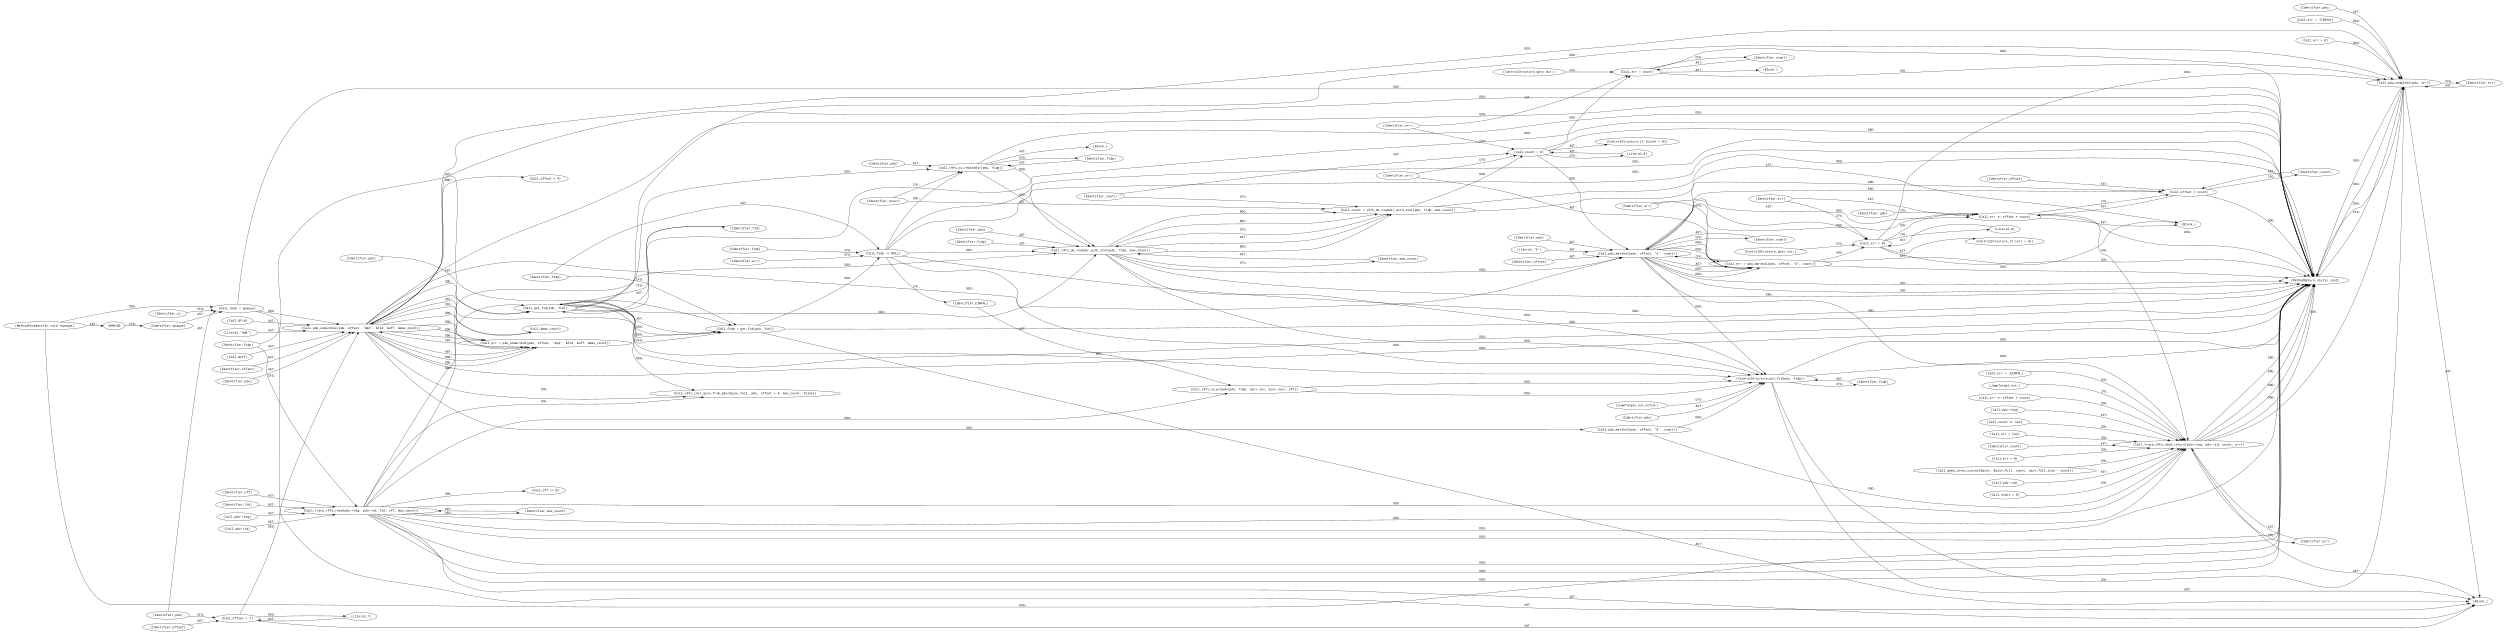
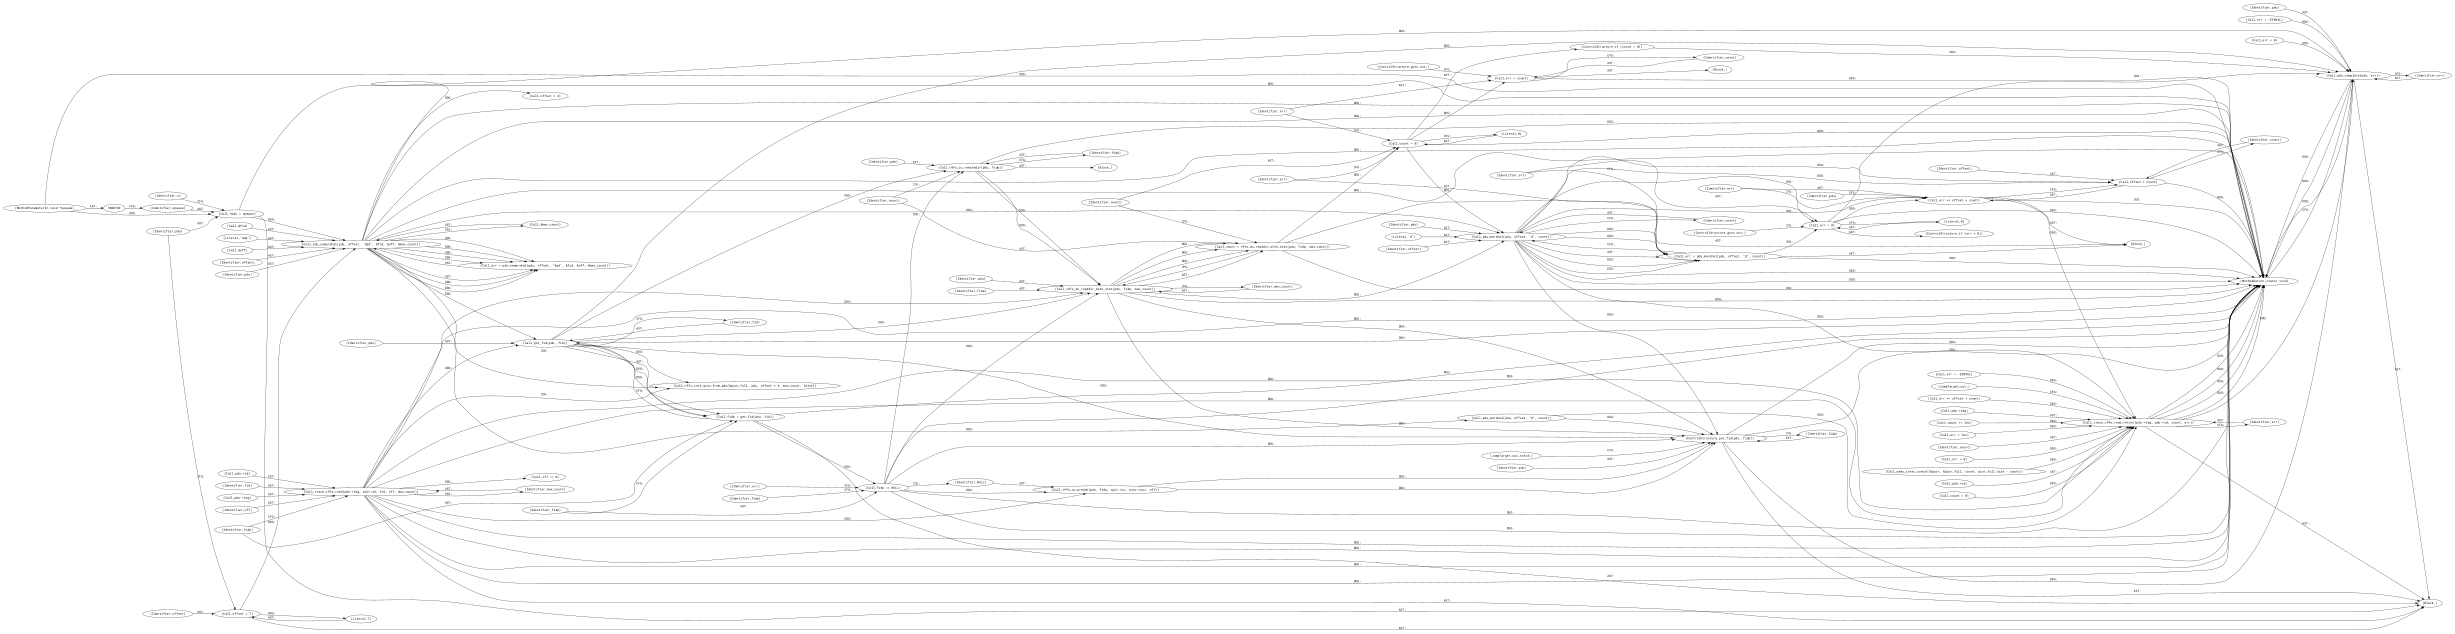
(2017, 55) -> (1991, 56)
(971, 304) -> (971, 482)
none -> (974, 493)
